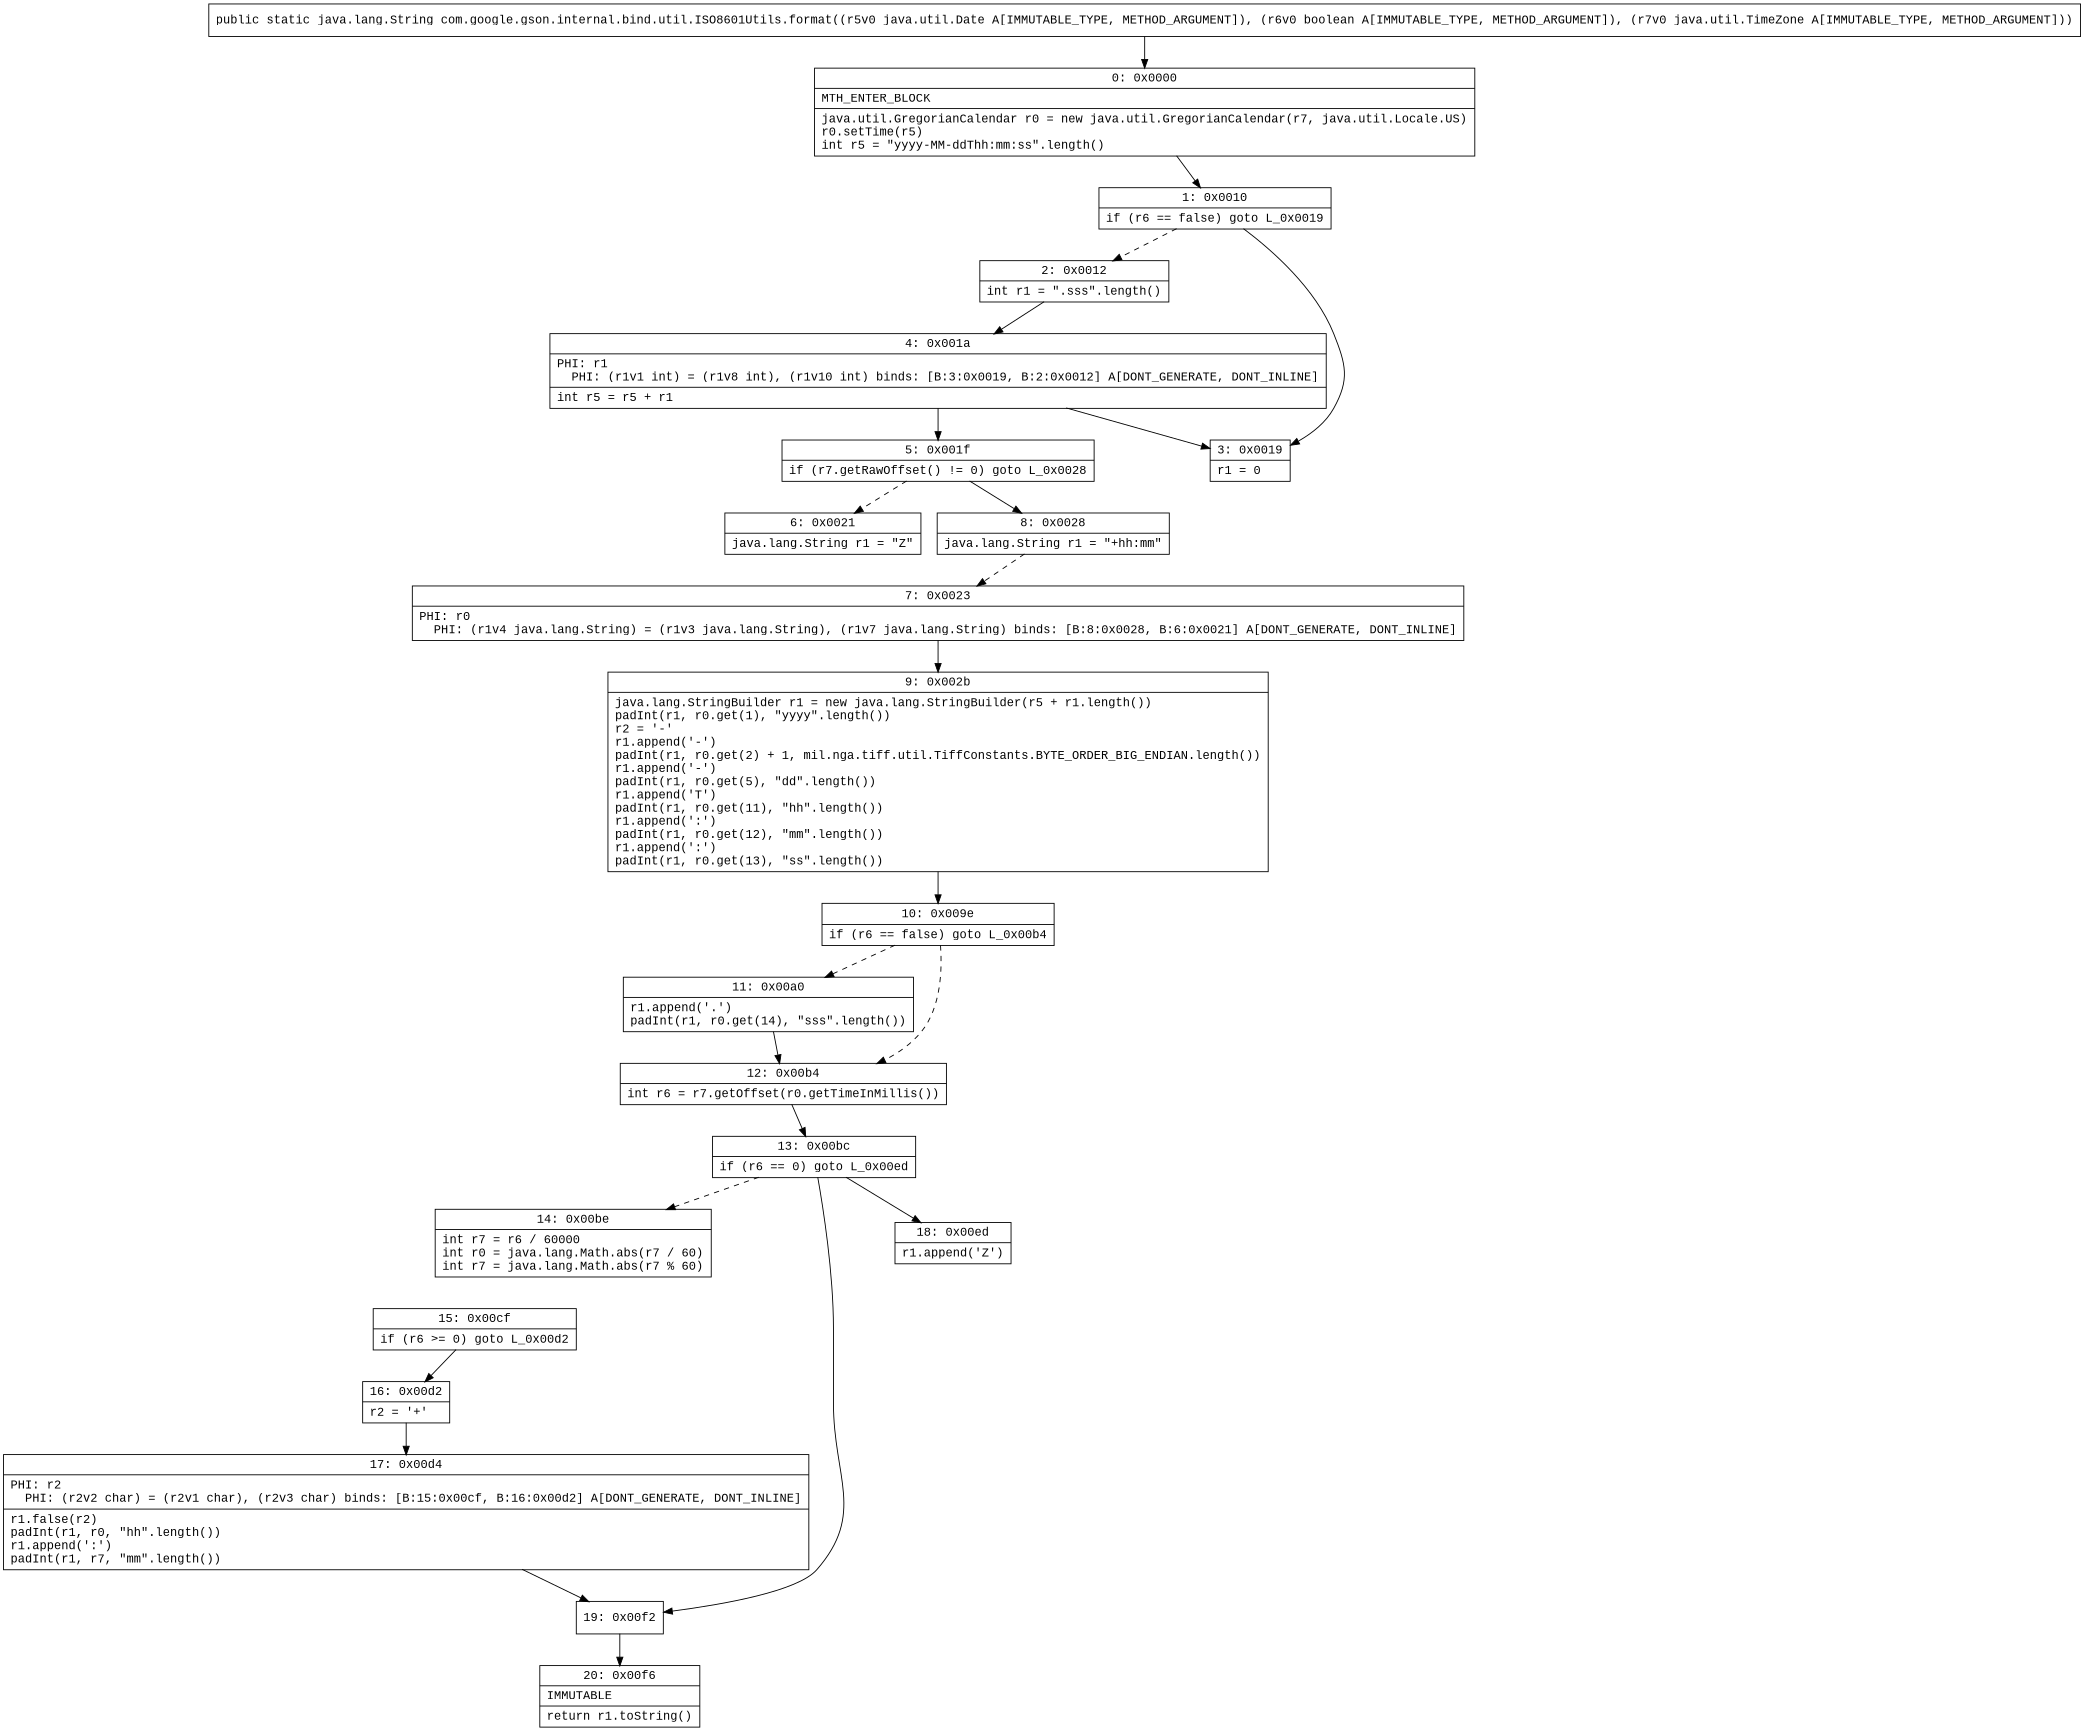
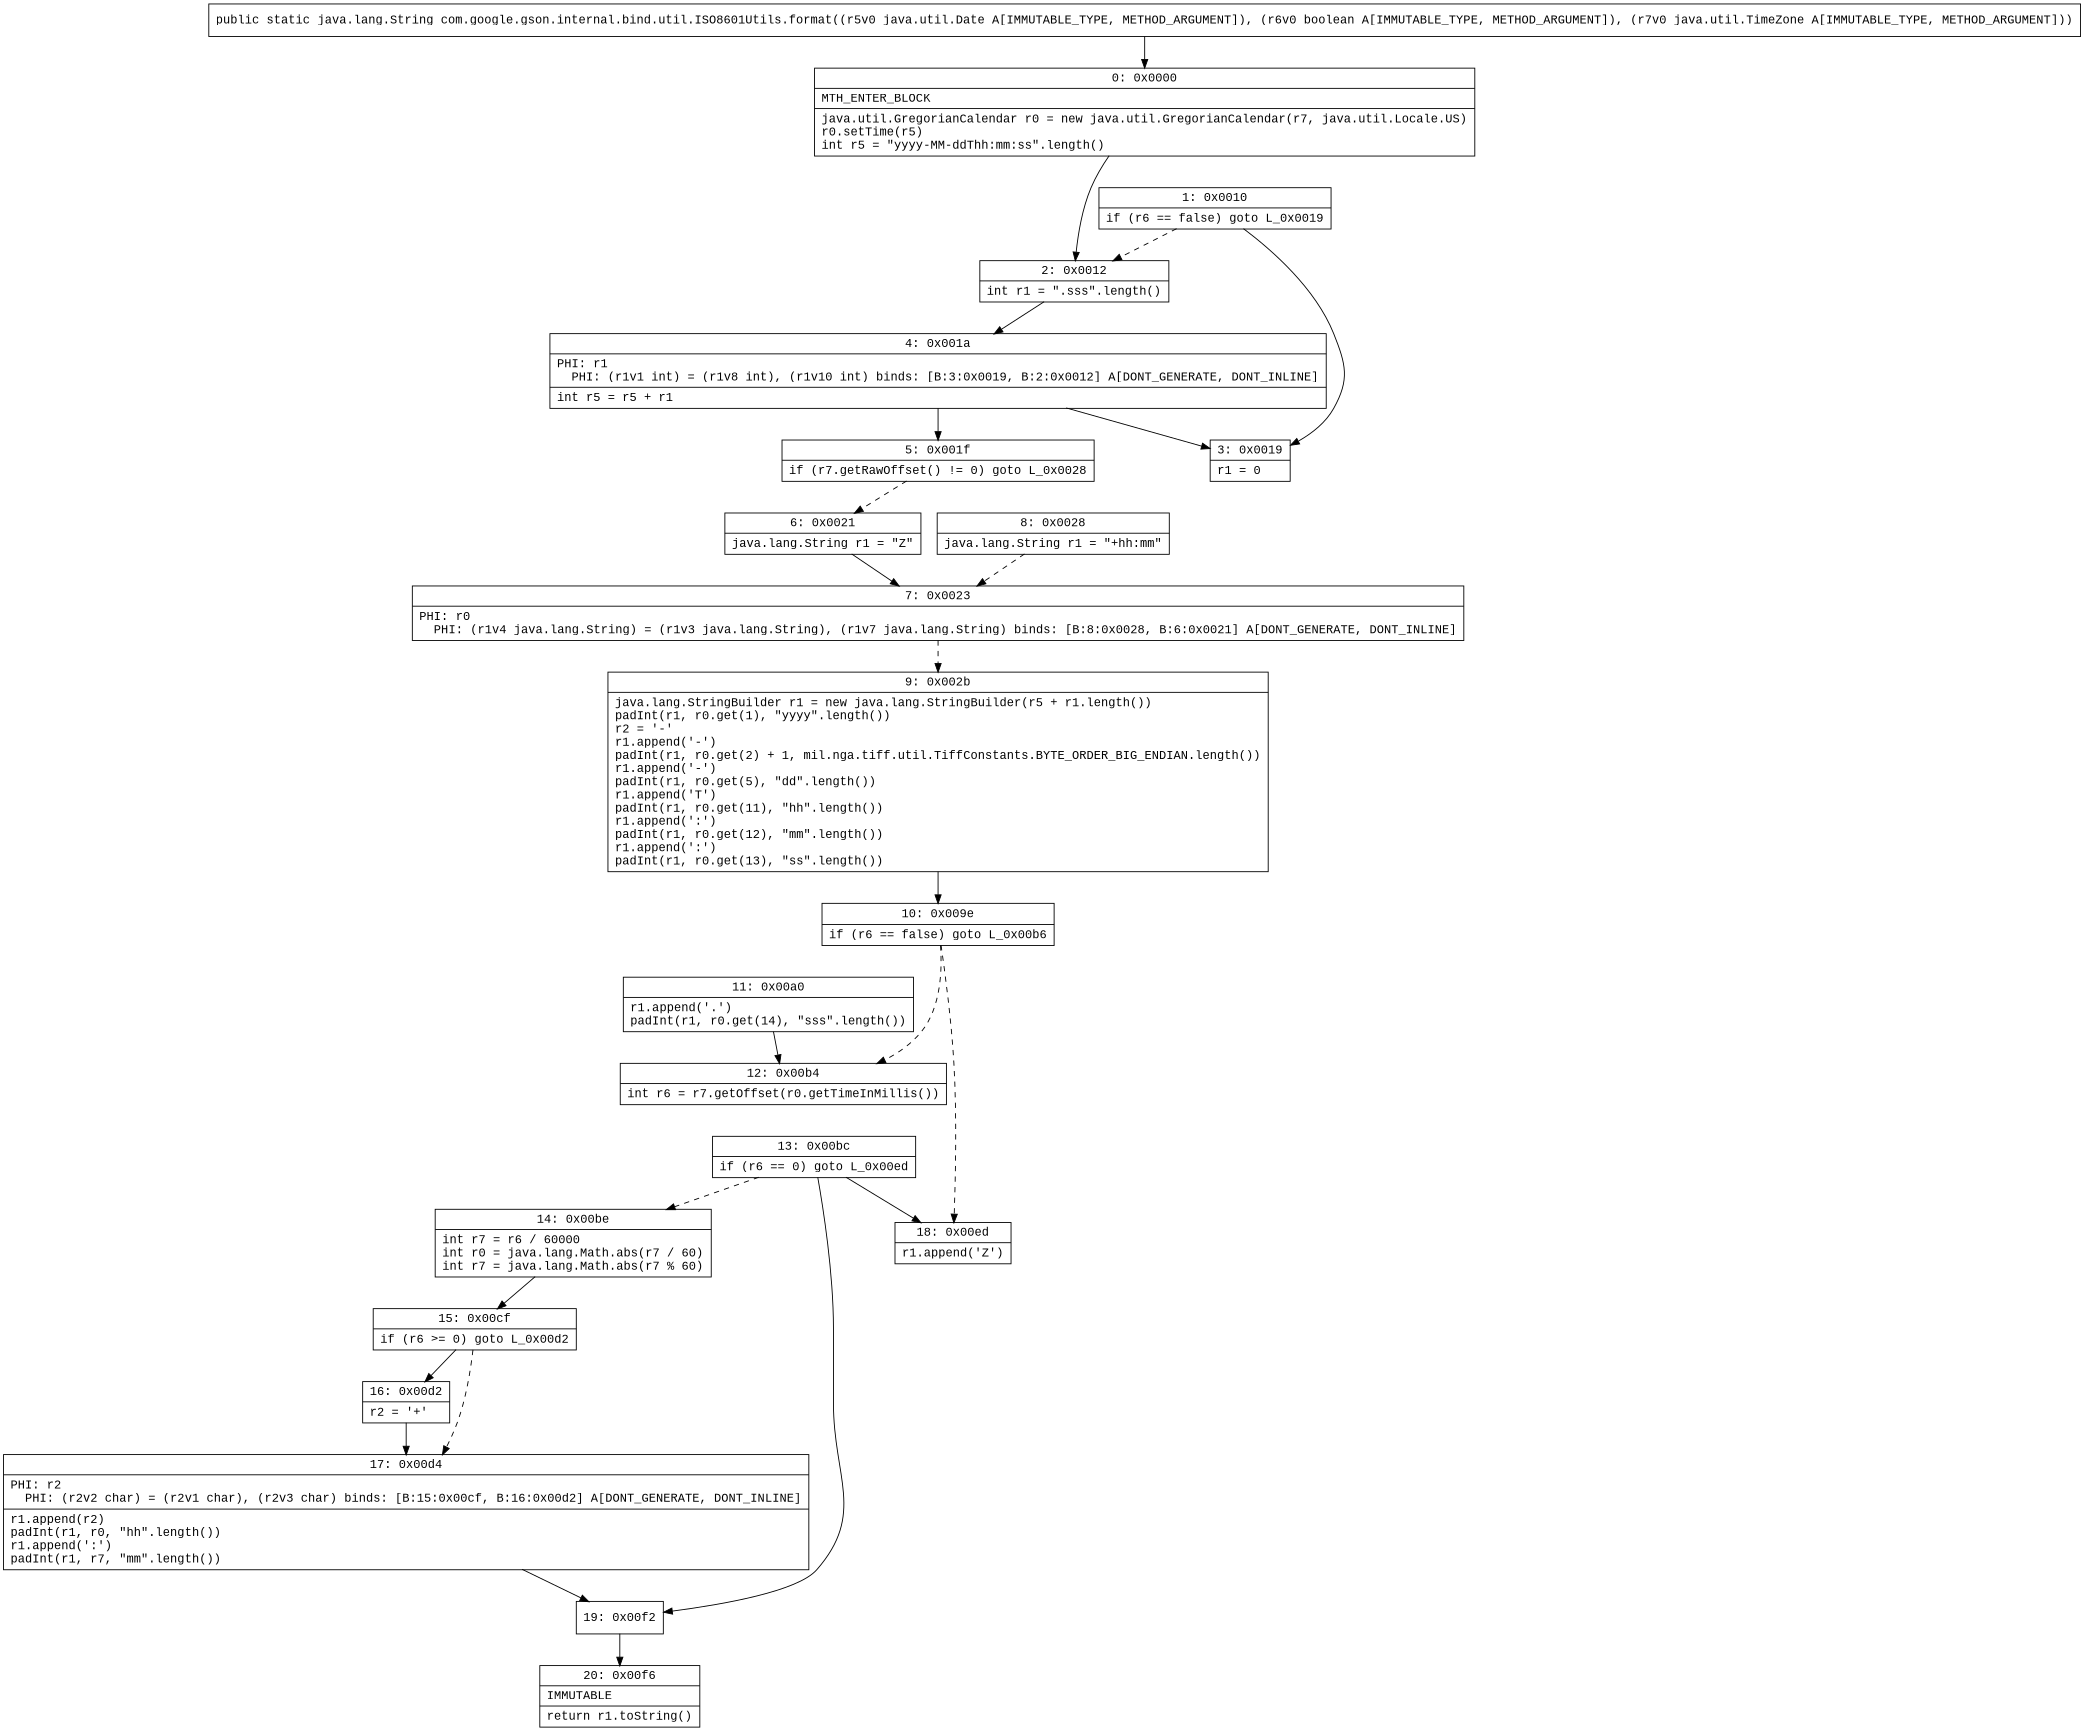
(1186, 168) -> (1086, 201)
(992, 495) -> none
none -> (872, 568)
(938, 652) -> (938, 652)
(938, 935) -> (938, 935)
(864, 959) -> (955, 1079)
(797, 1116) -> none
none -> (520, 1290)
none -> (464, 1400)
(55, 1519) -> (58, 1519)
